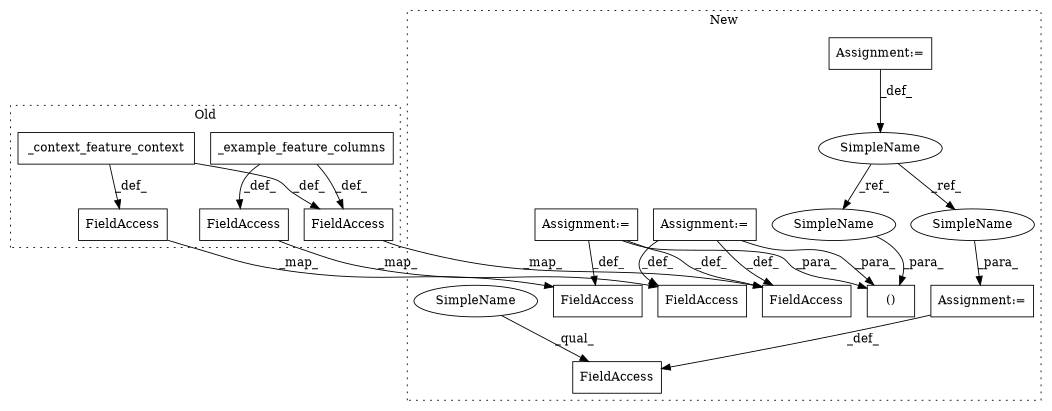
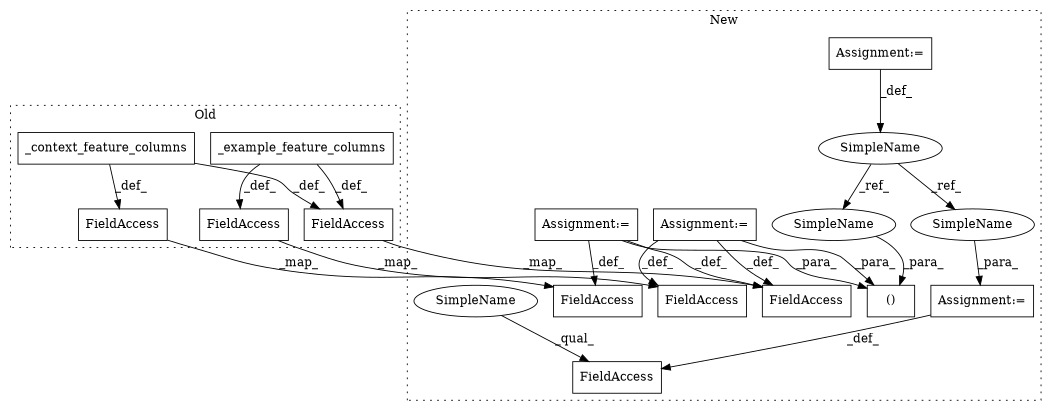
(106, 148) -> (106, 148)
